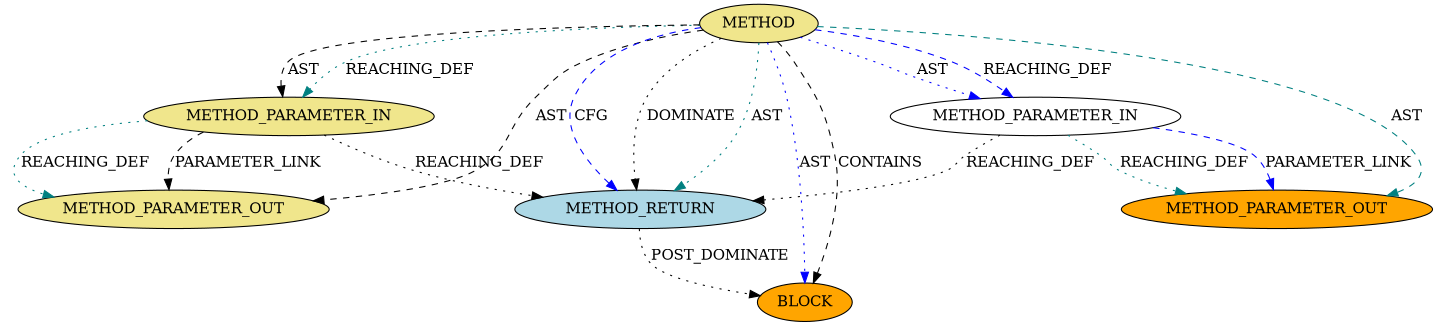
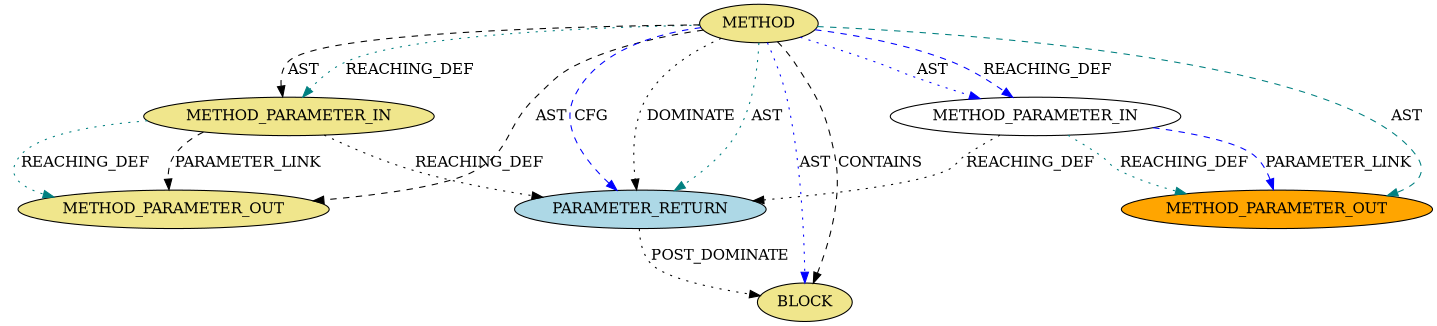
(640, 209) -> (640, 209)
(805, 302) -> (805, 302)
